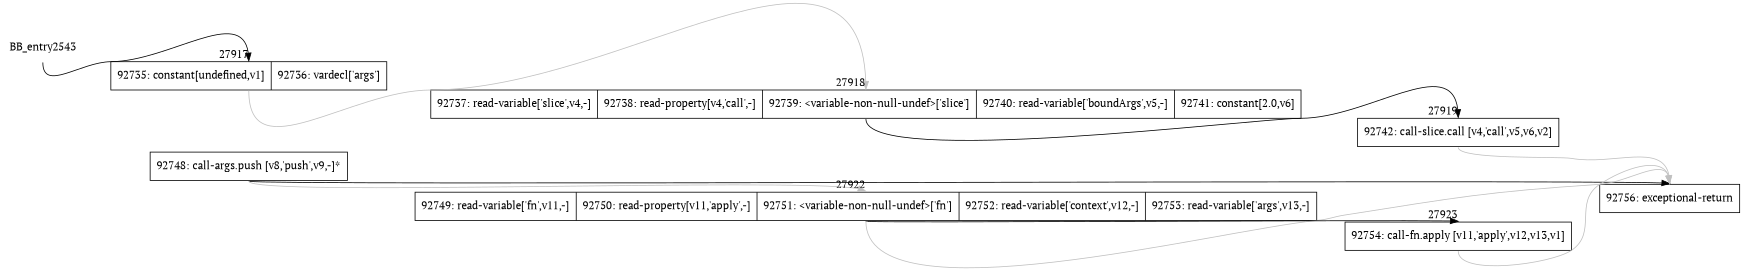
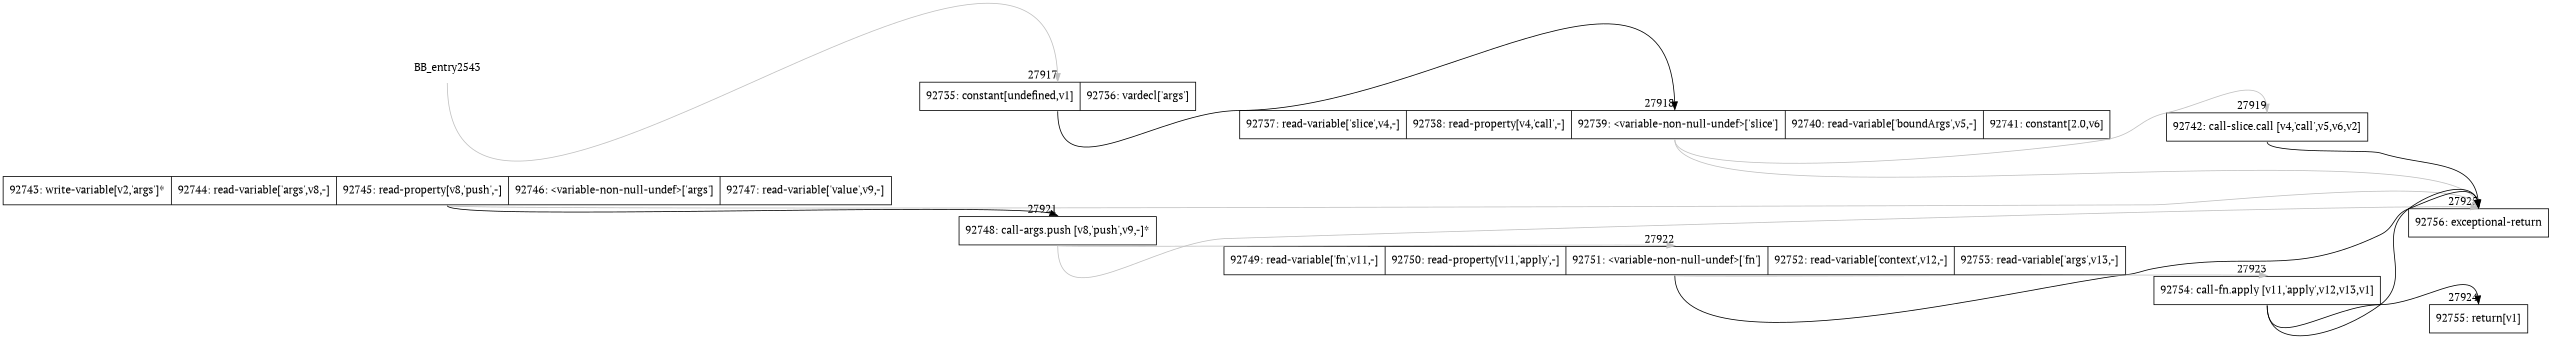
(147, 56) -> (749, 84)
(570, 65) -> (1379, 86)
(1168, 129) -> (1976, 154)
(1567, 158) -> (2381, 153)
none -> (2074, 174)
(955, 182) -> (1751, 223)
none -> (447, 191)
(1158, 221) -> (1967, 276)
(1259, 229) -> (2076, 282)
(1581, 239) -> (2393, 287)
none -> (2479, 319)
